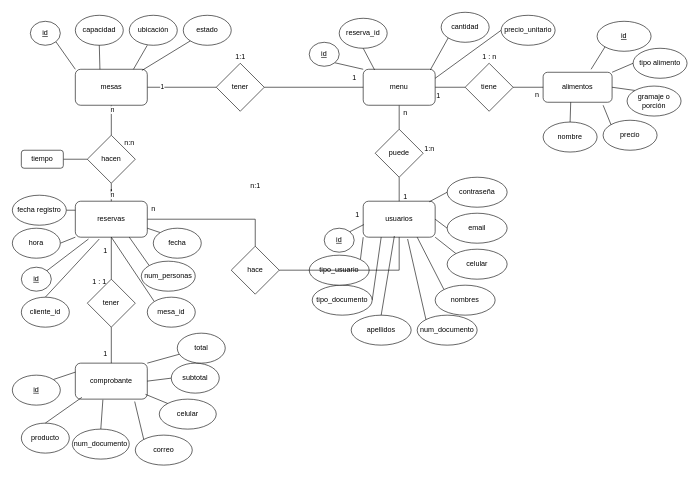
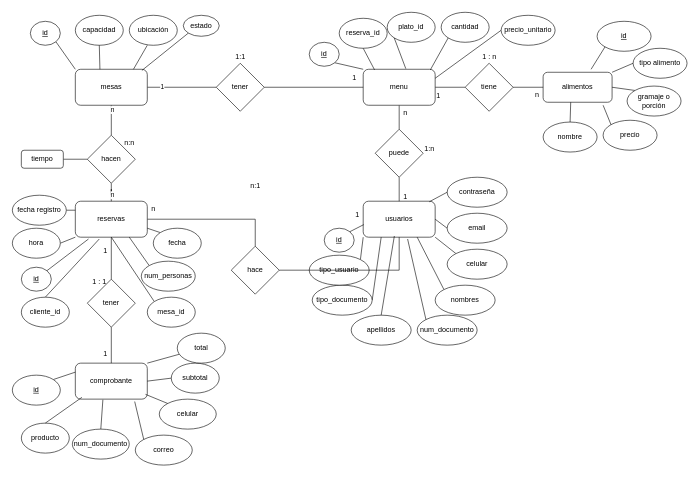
none -> (411, 27)
(207, 30) -> (201, 26)
none -> (400, 53)
